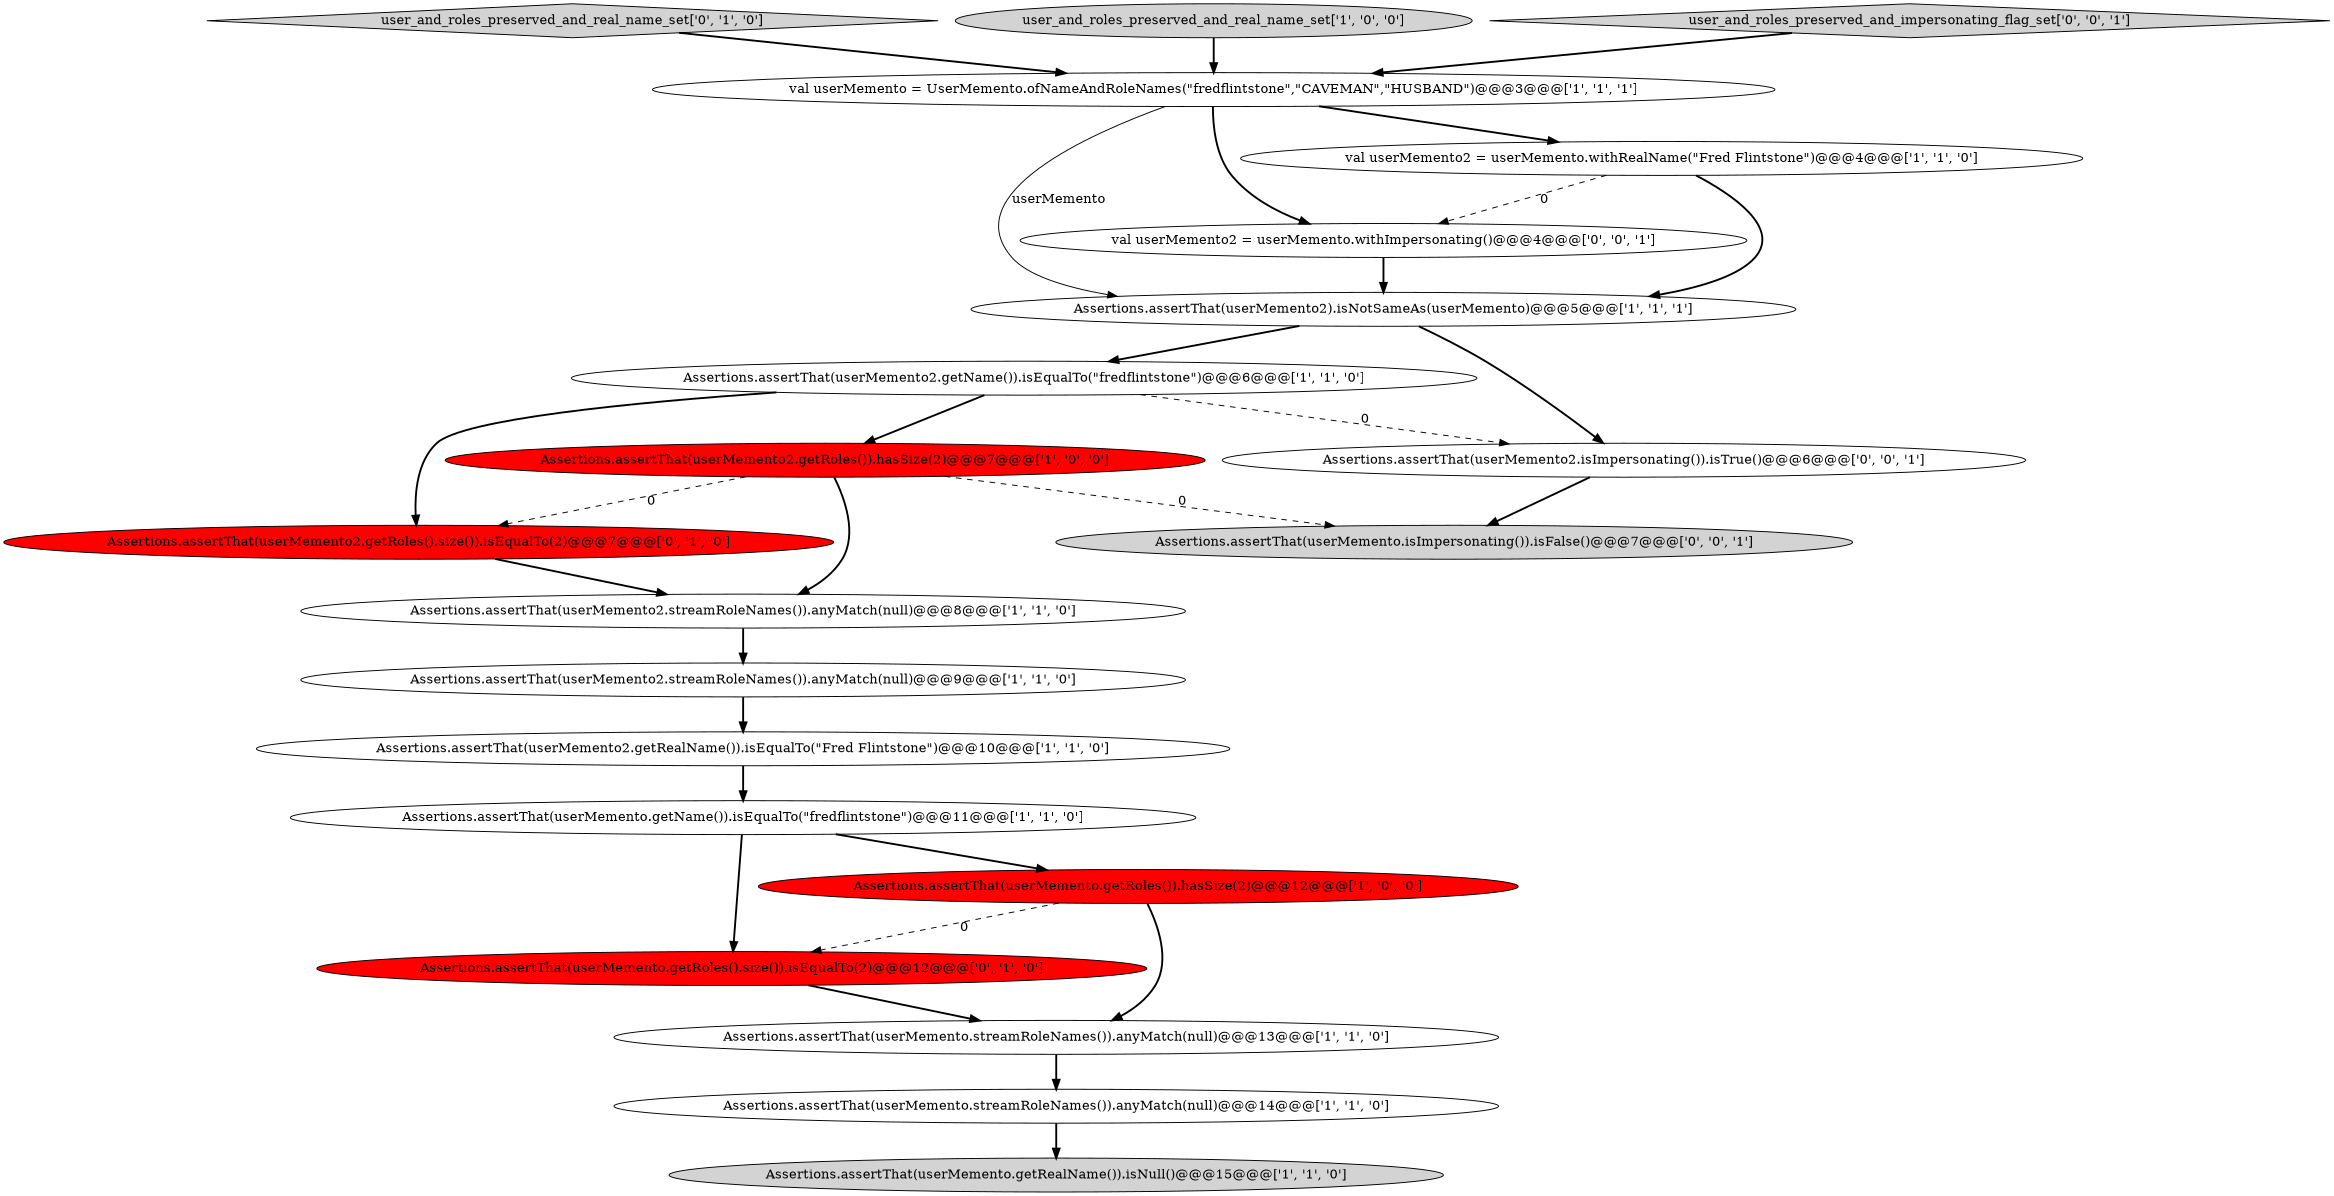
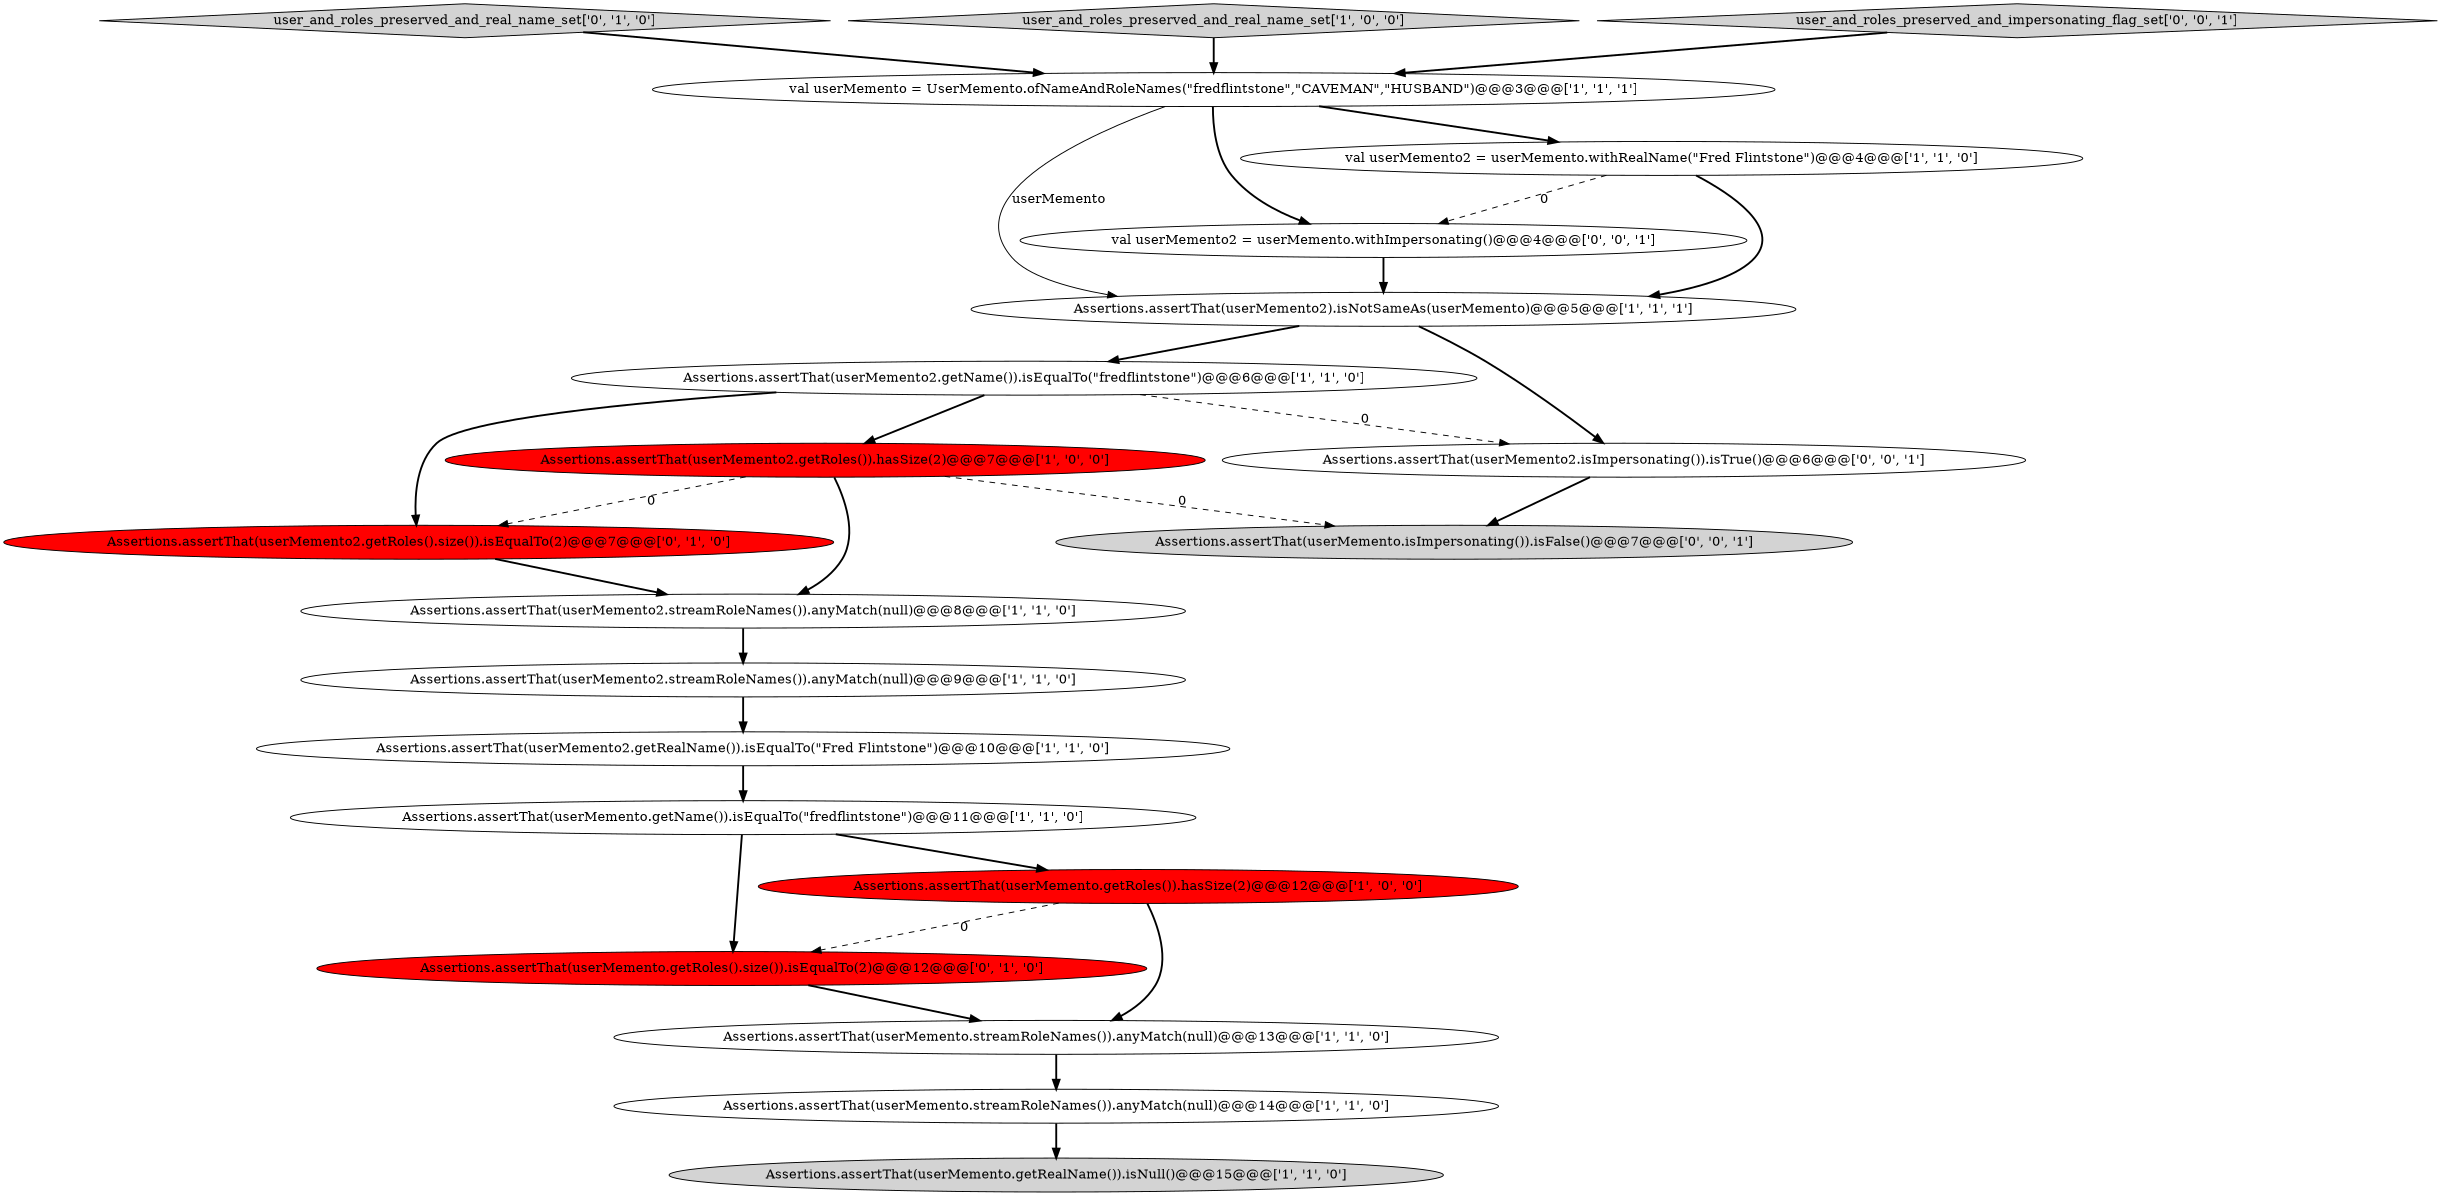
(1214, 21) -> (1214, 21)
